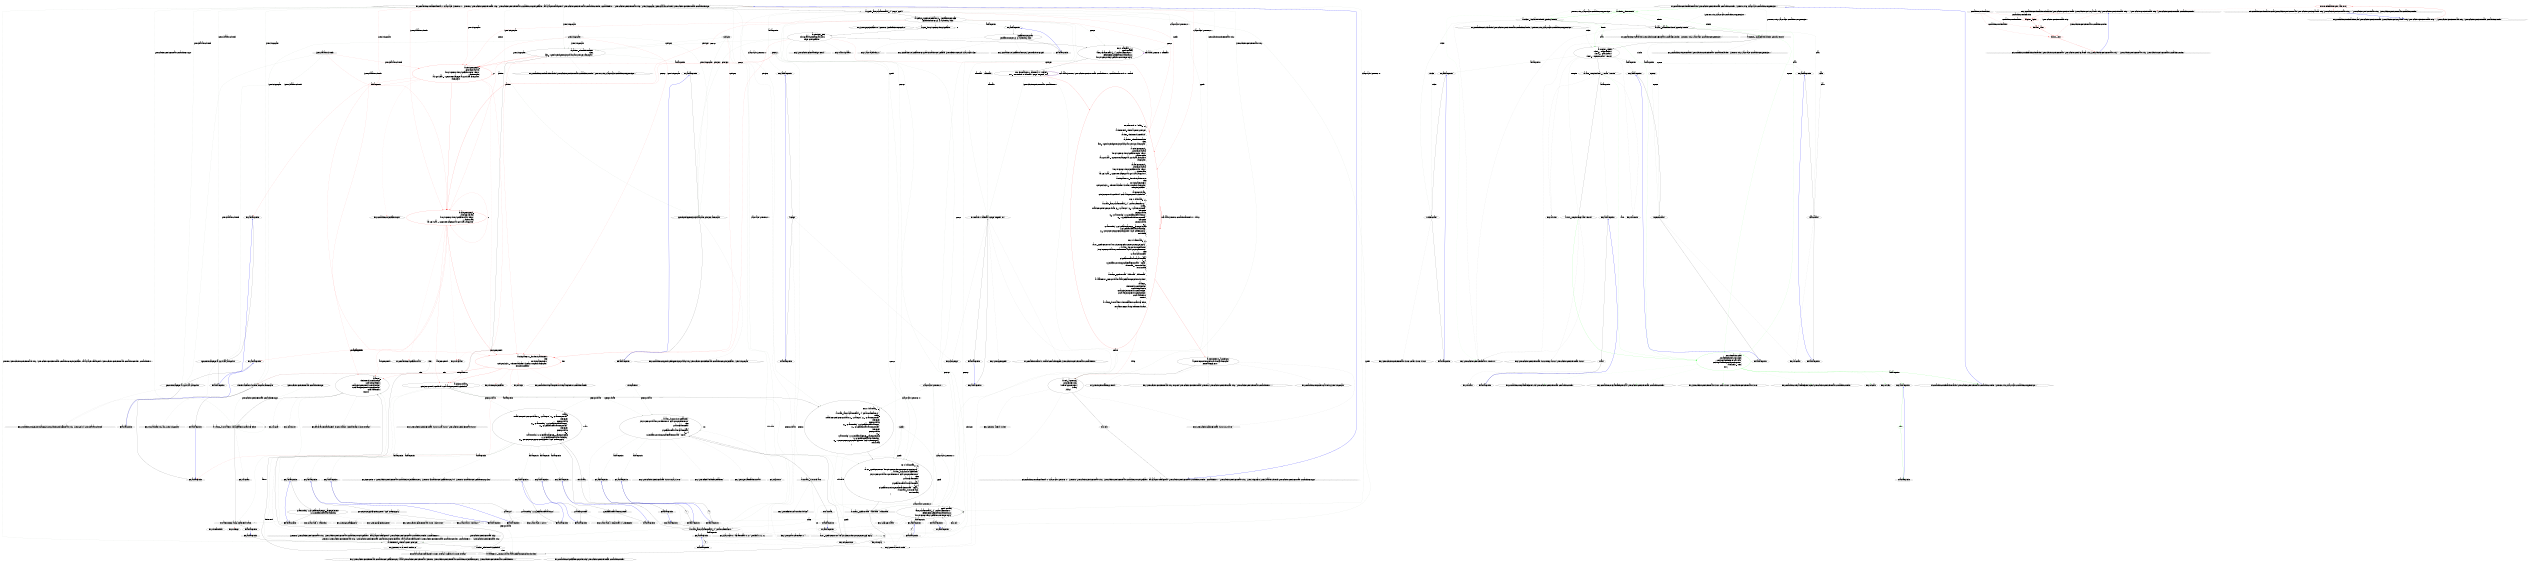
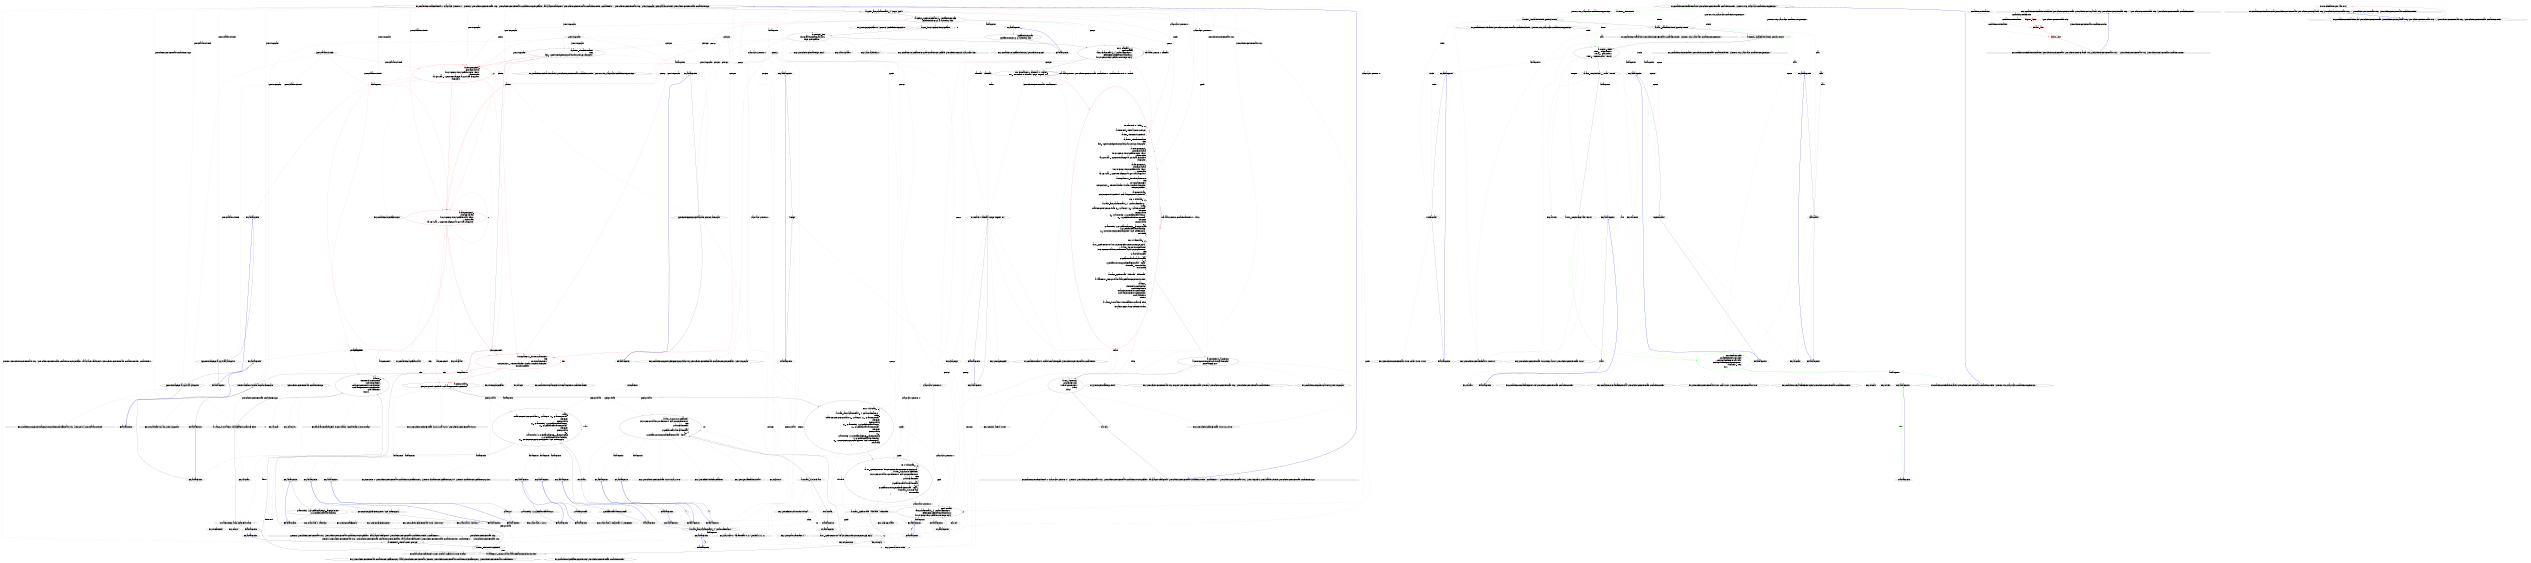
(991, 85) -> (991, 85)
(771, 427) -> (771, 427)
(234, 530) -> (234, 530)
(403, 548) -> none
